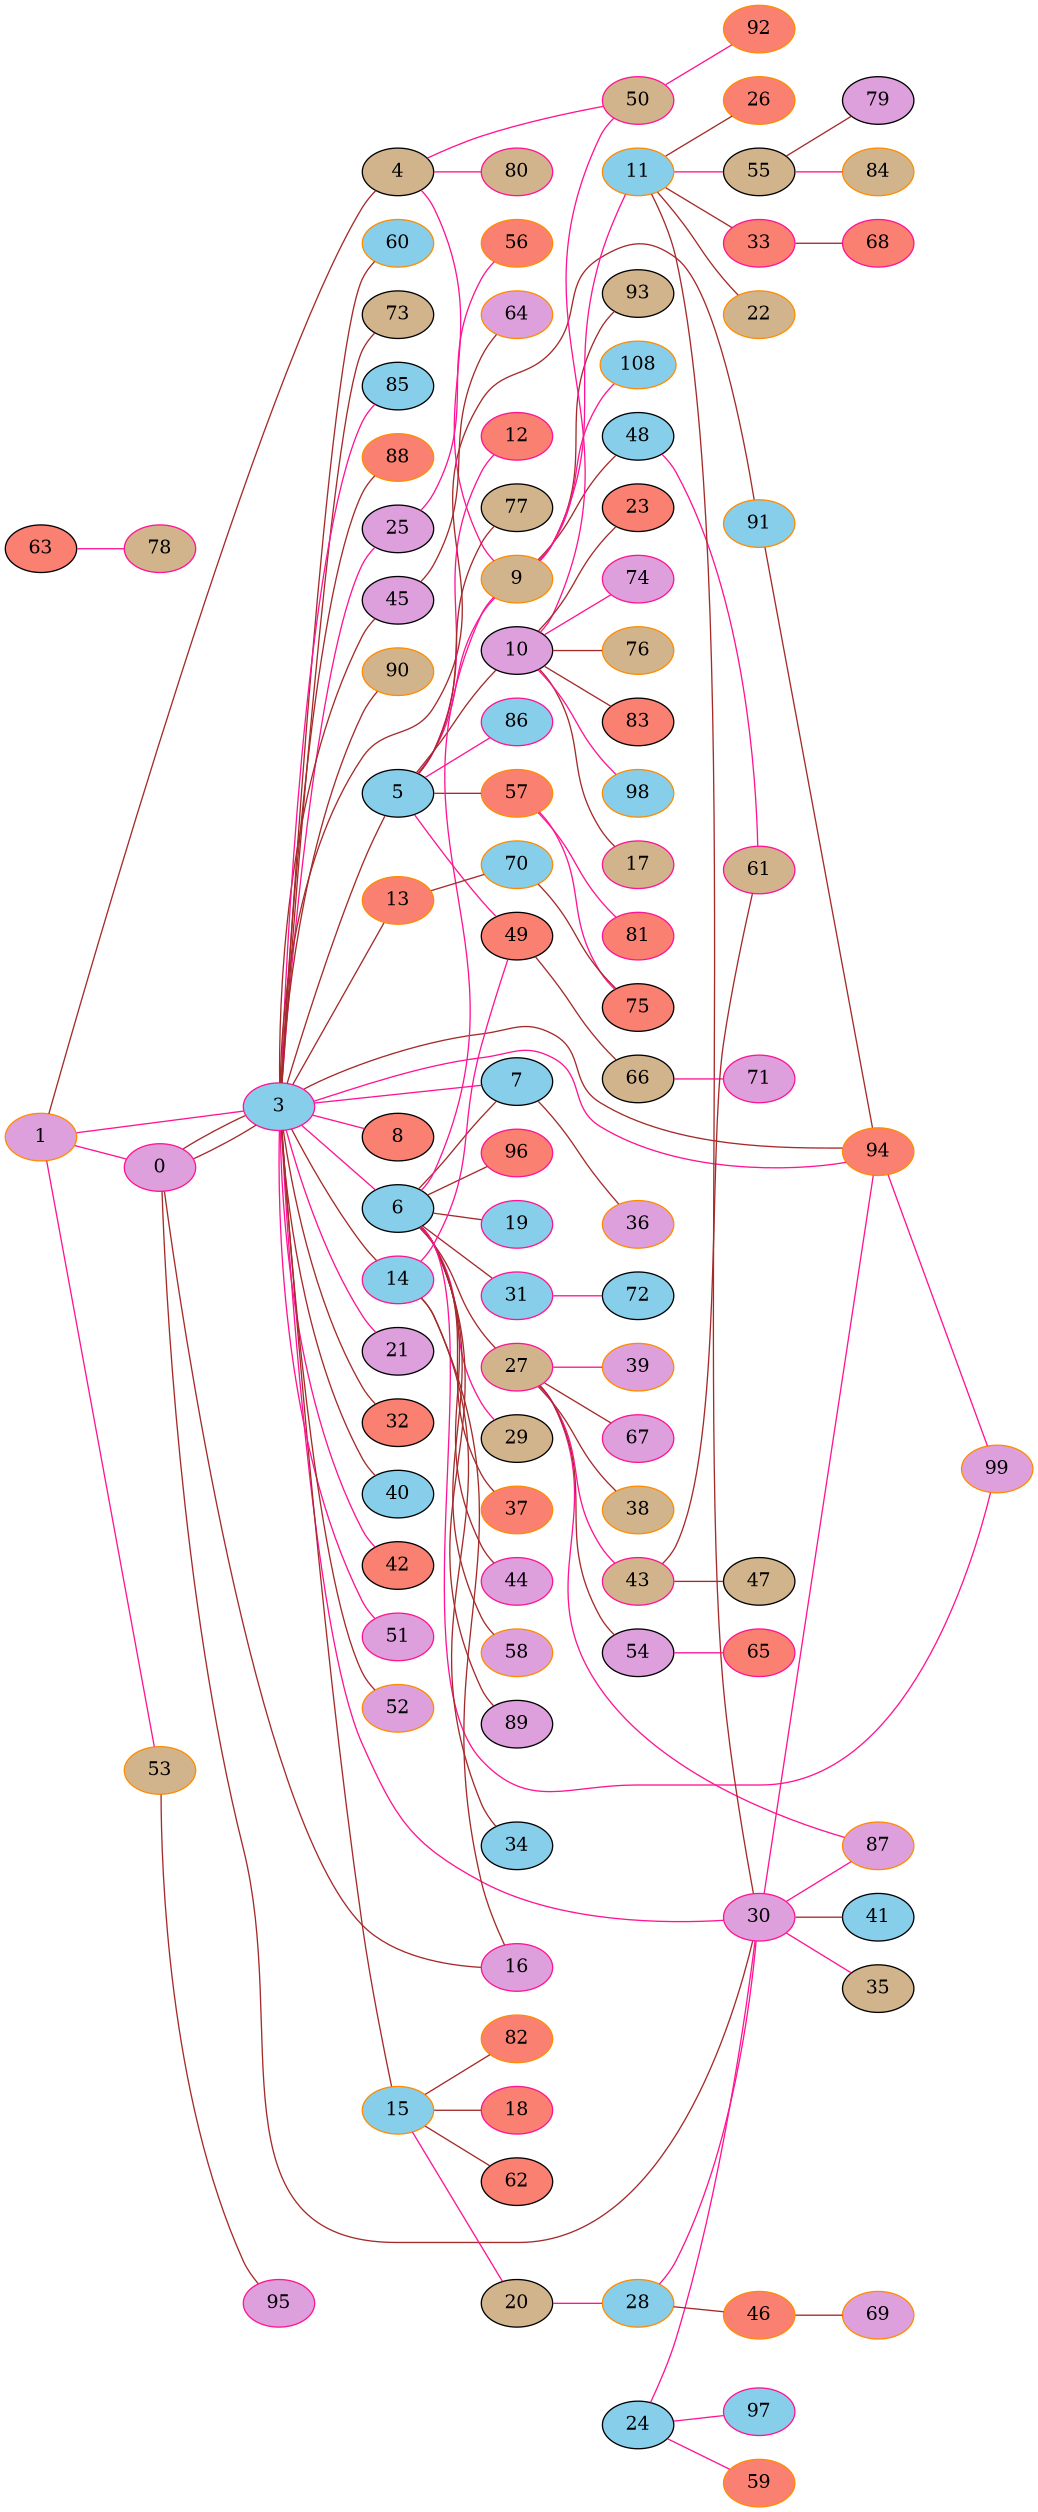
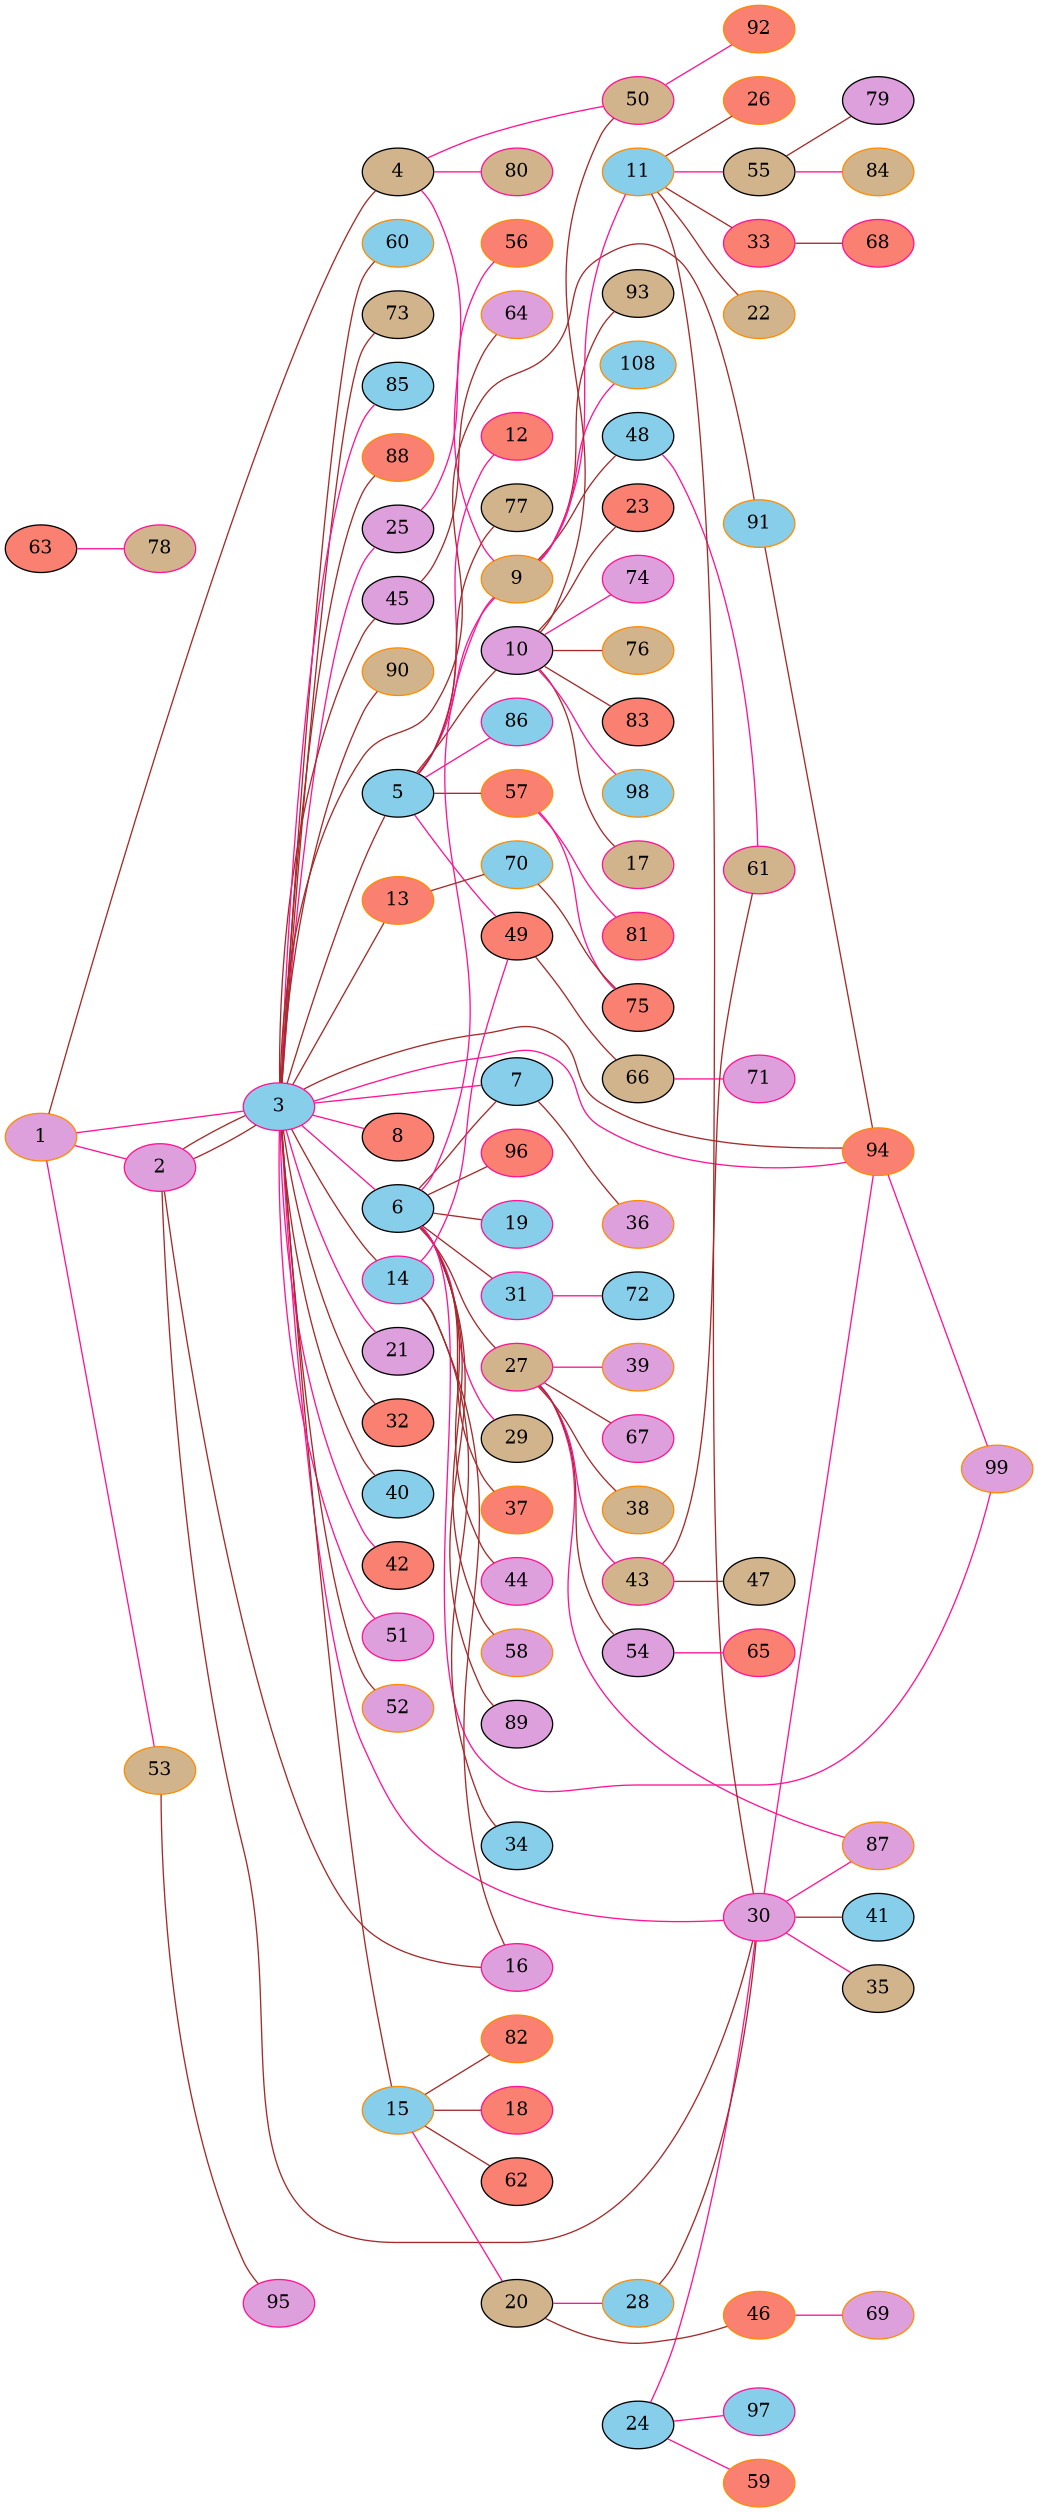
(574, 361) -> (574, 361)
(160, 1168) -> (160, 1168)
(703, 2196) -> (703, 2196)
(699, 2309) -> (635, 2343)
(819, 2315) -> (819, 2315)
